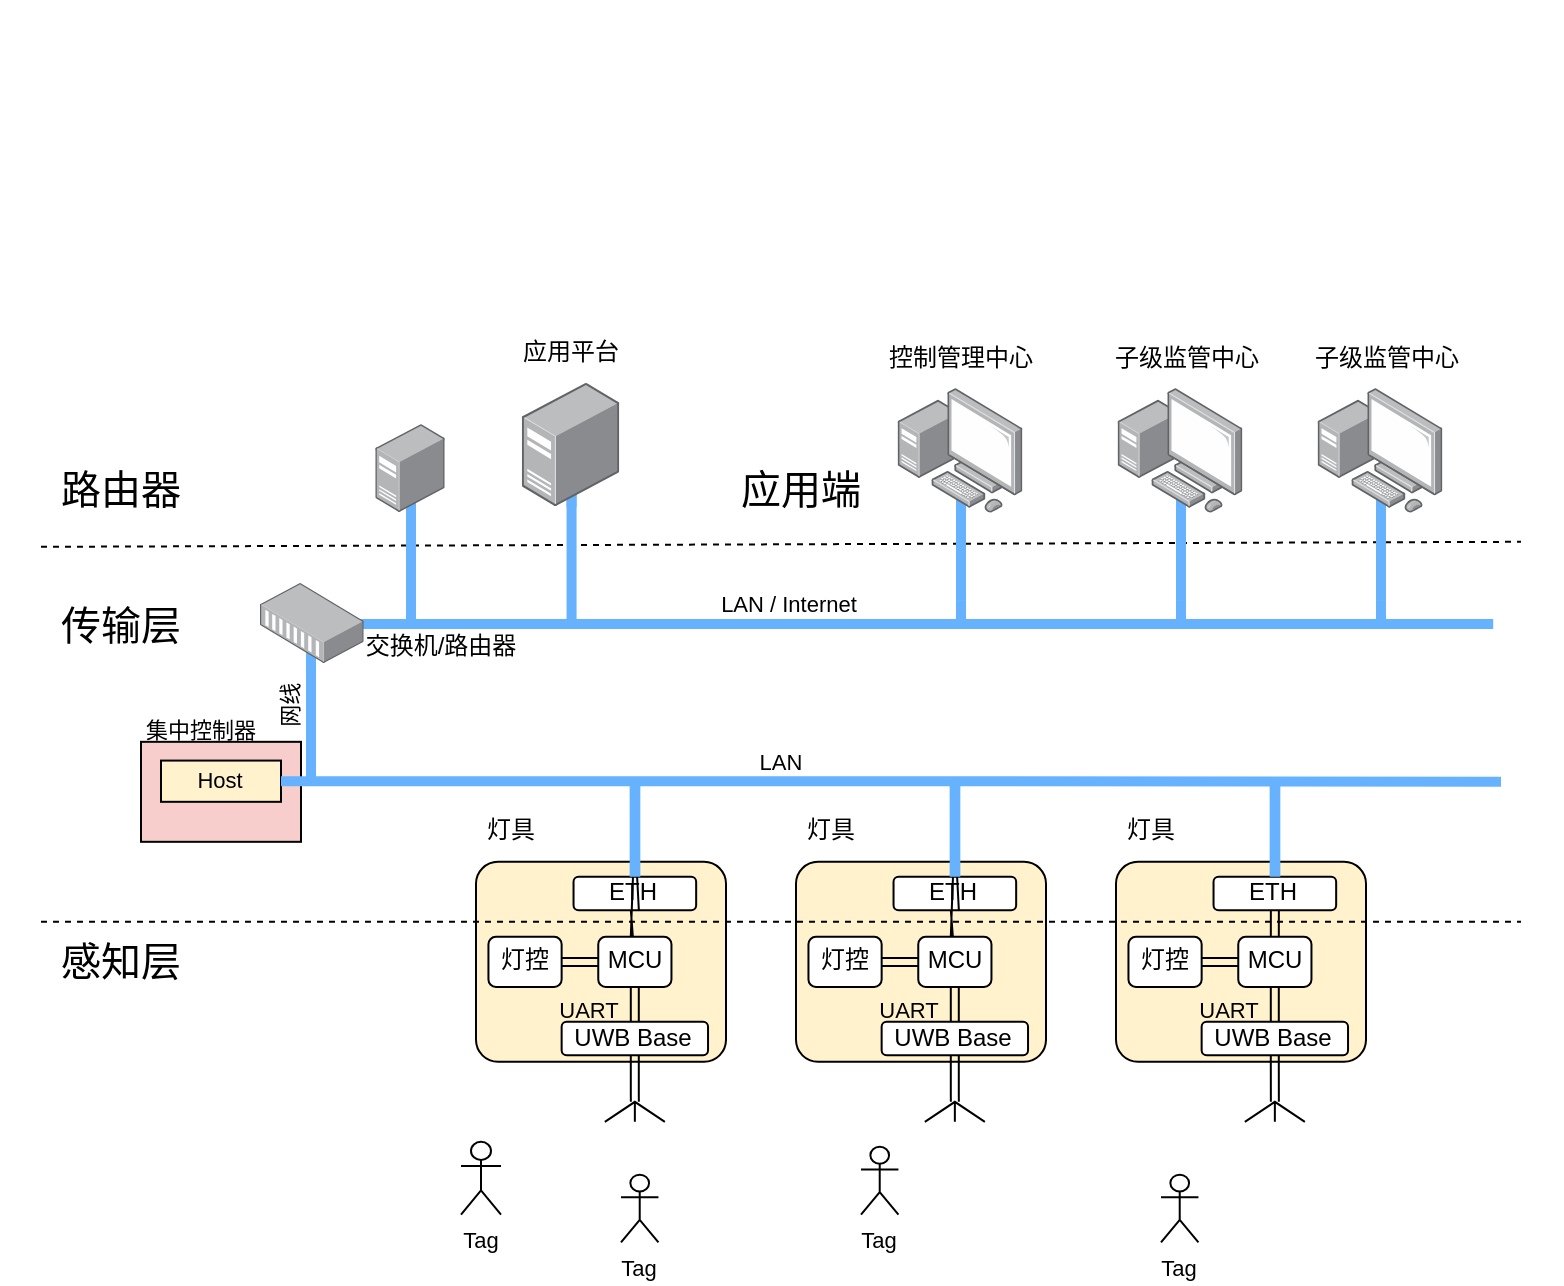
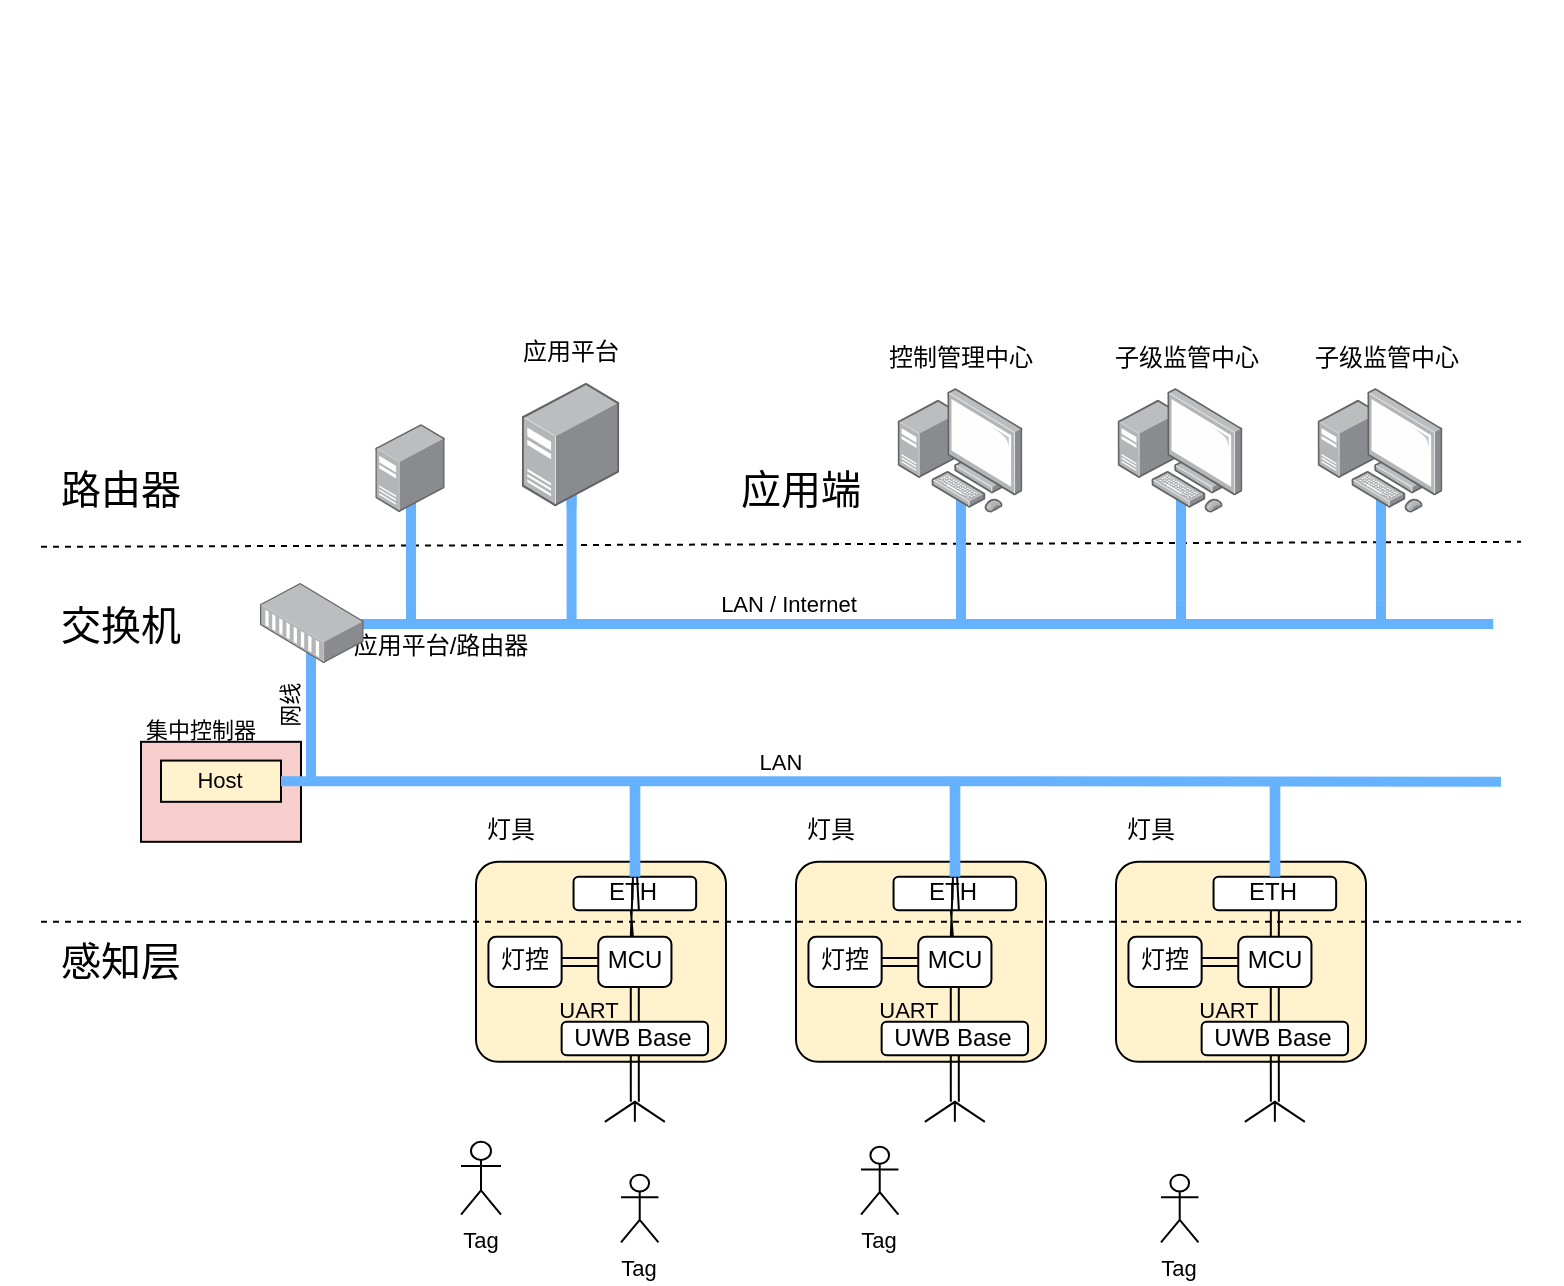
(122, 625) -> (122, 625)
(442, 647) -> (442, 647)
